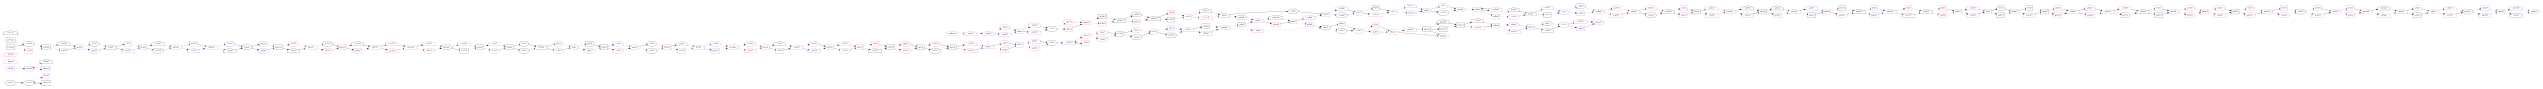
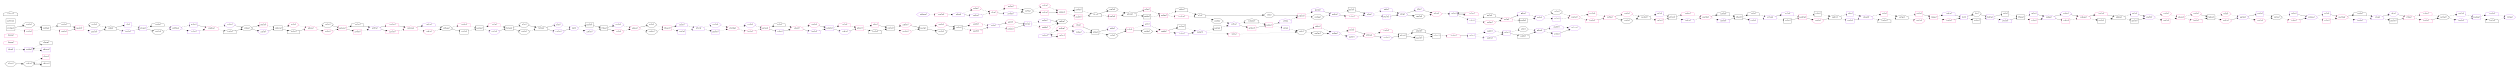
(1478, 21) -> none
(1434, 32) -> (1395, 37)
(1059, 43) -> (1053, 29)
